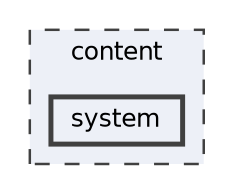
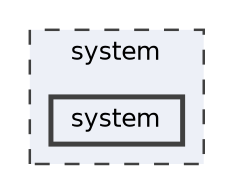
(117, 53) -> (117, 53)
